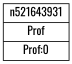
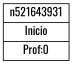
(36, 32) -> (36, 32)
